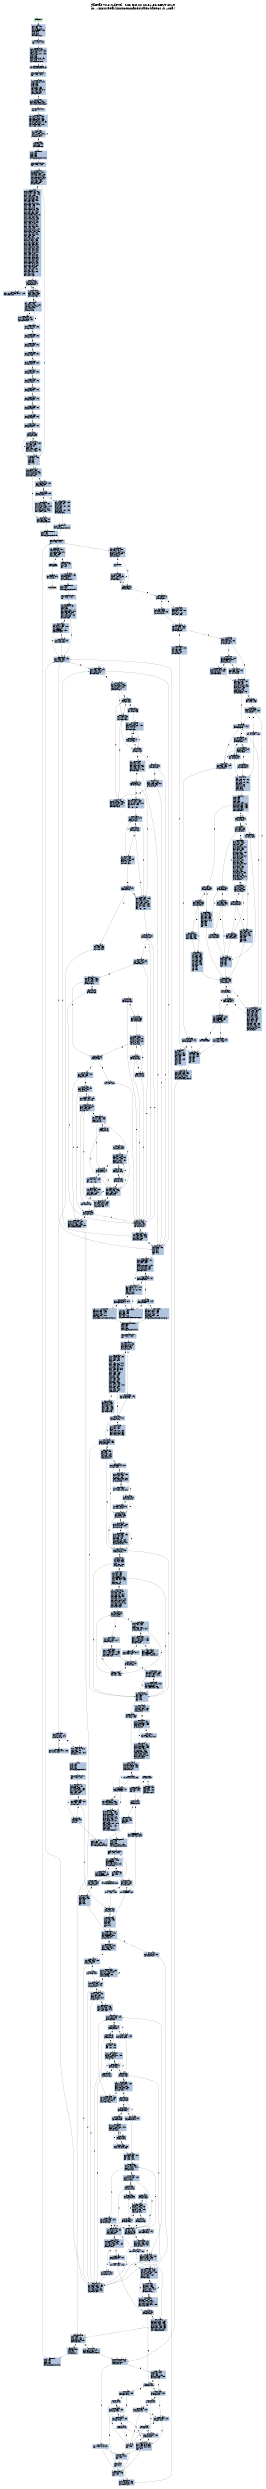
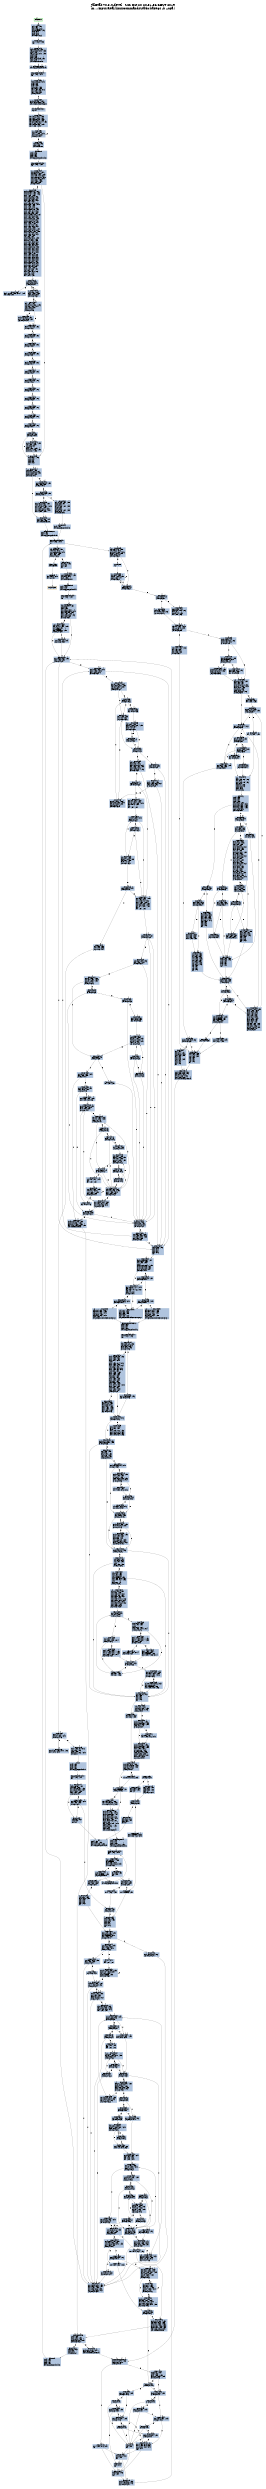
(234, 919) -> (231, 920)
none -> (109, 996)
none -> (110, 1139)
none -> (109, 1961)
(151, 2418) -> (129, 2418)
